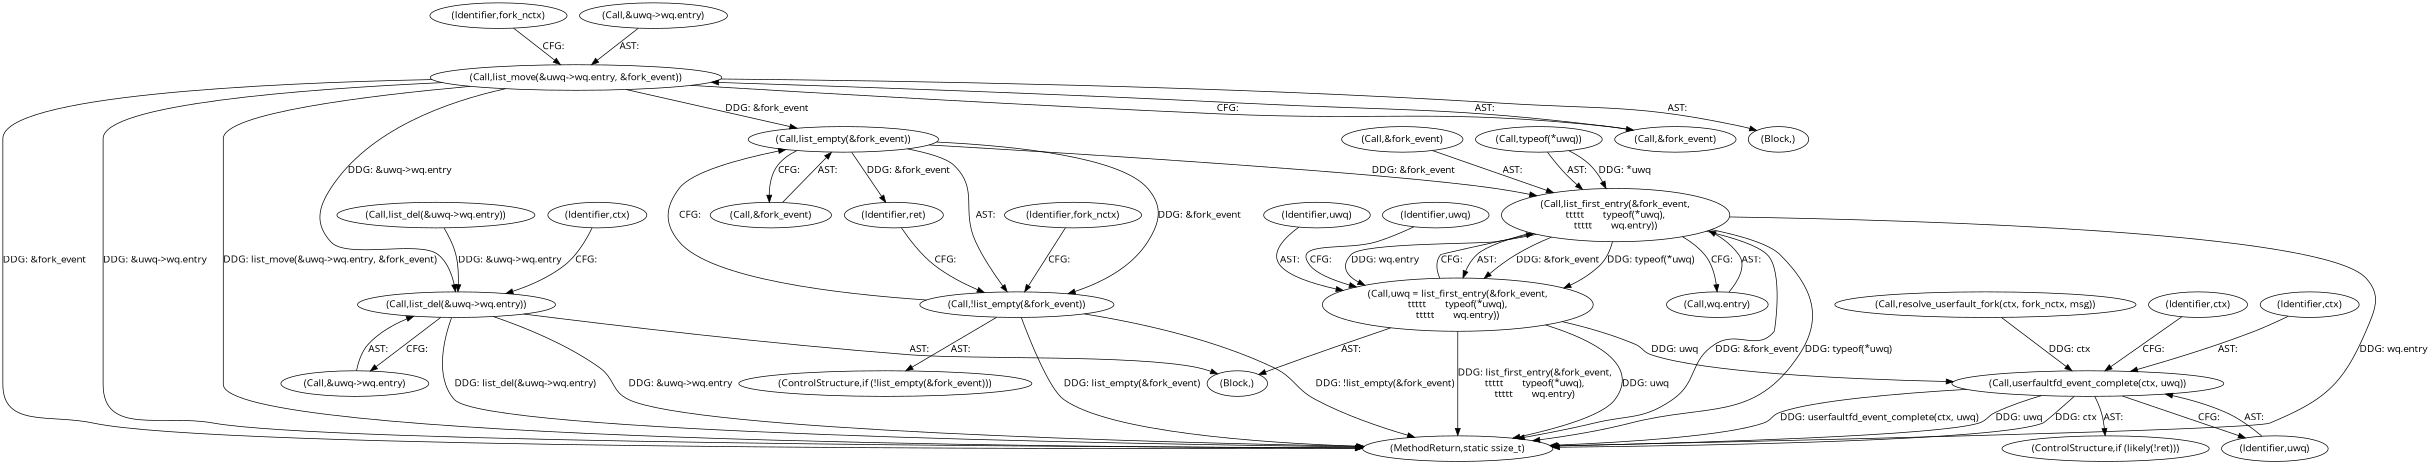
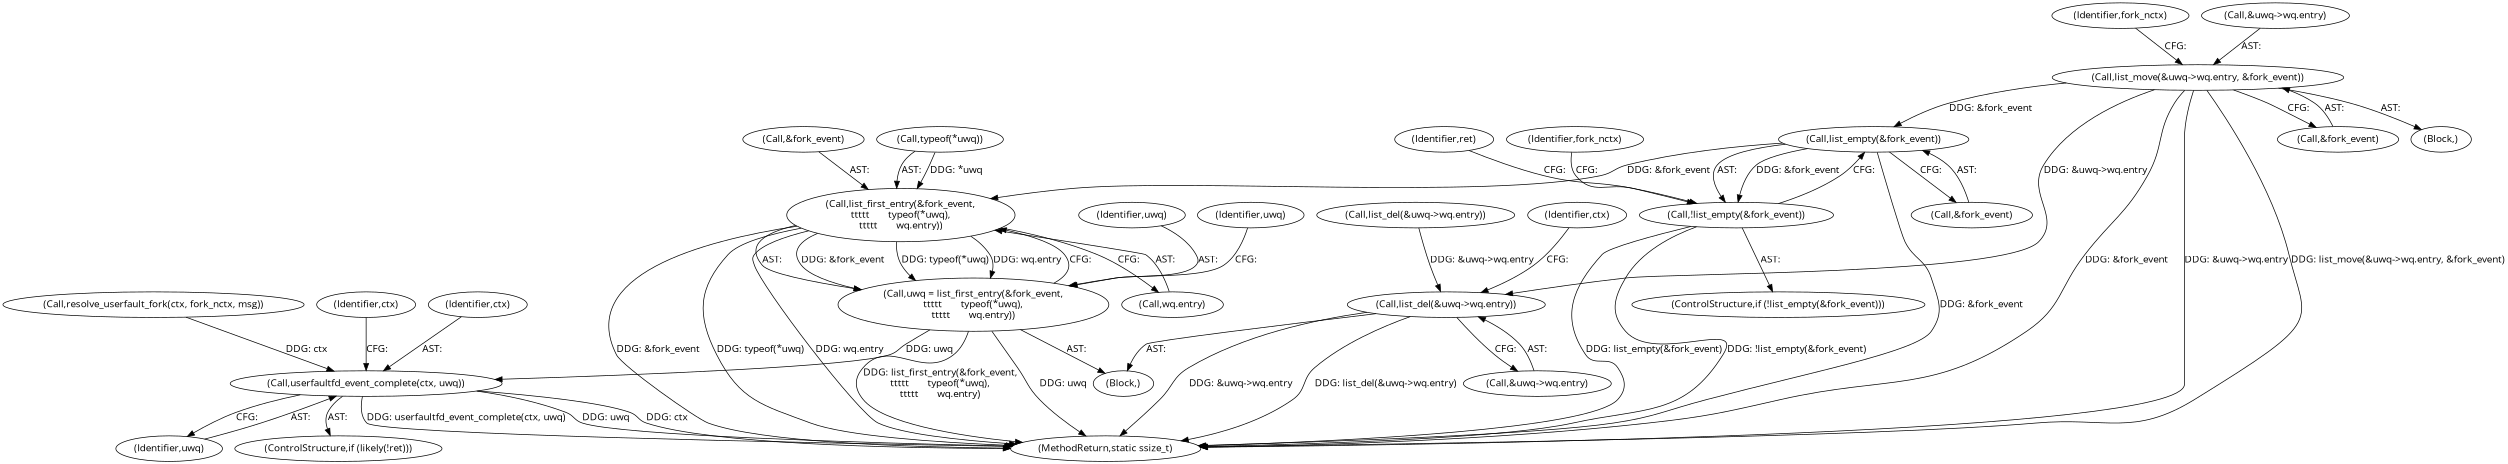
(867, 174) -> (1671, 410)
